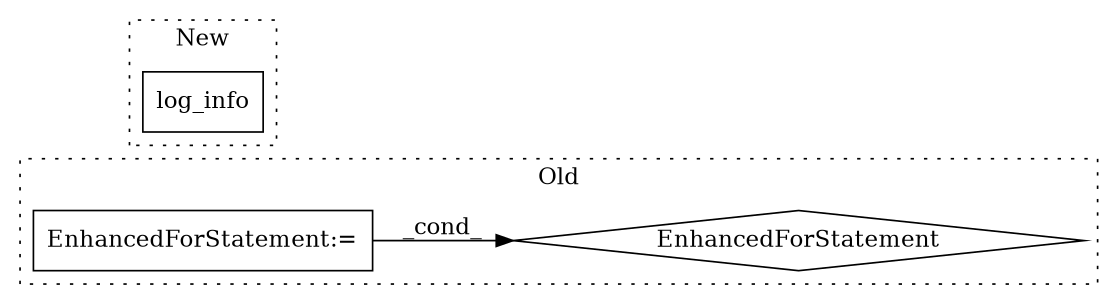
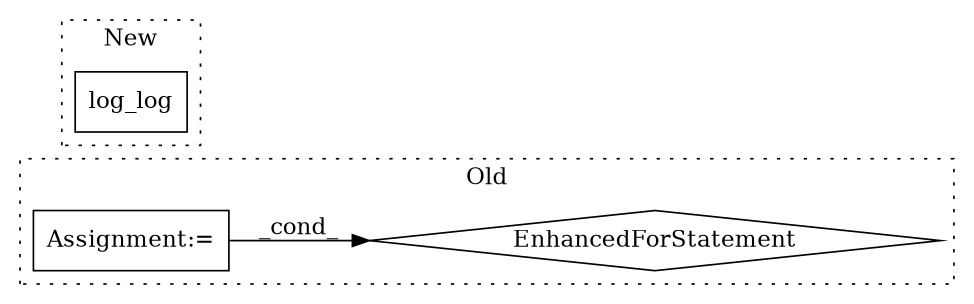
(203, 102) -> (131, 102)
(203, 241) -> (131, 241)
